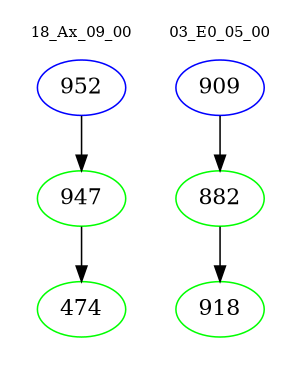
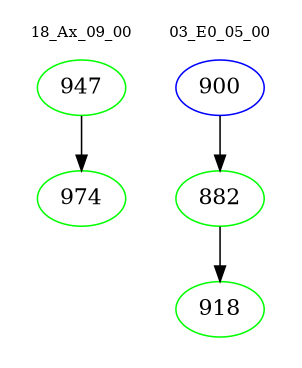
(82, 88) -> none
(220, 88) -> (220, 88)
(82, 309) -> (82, 199)
